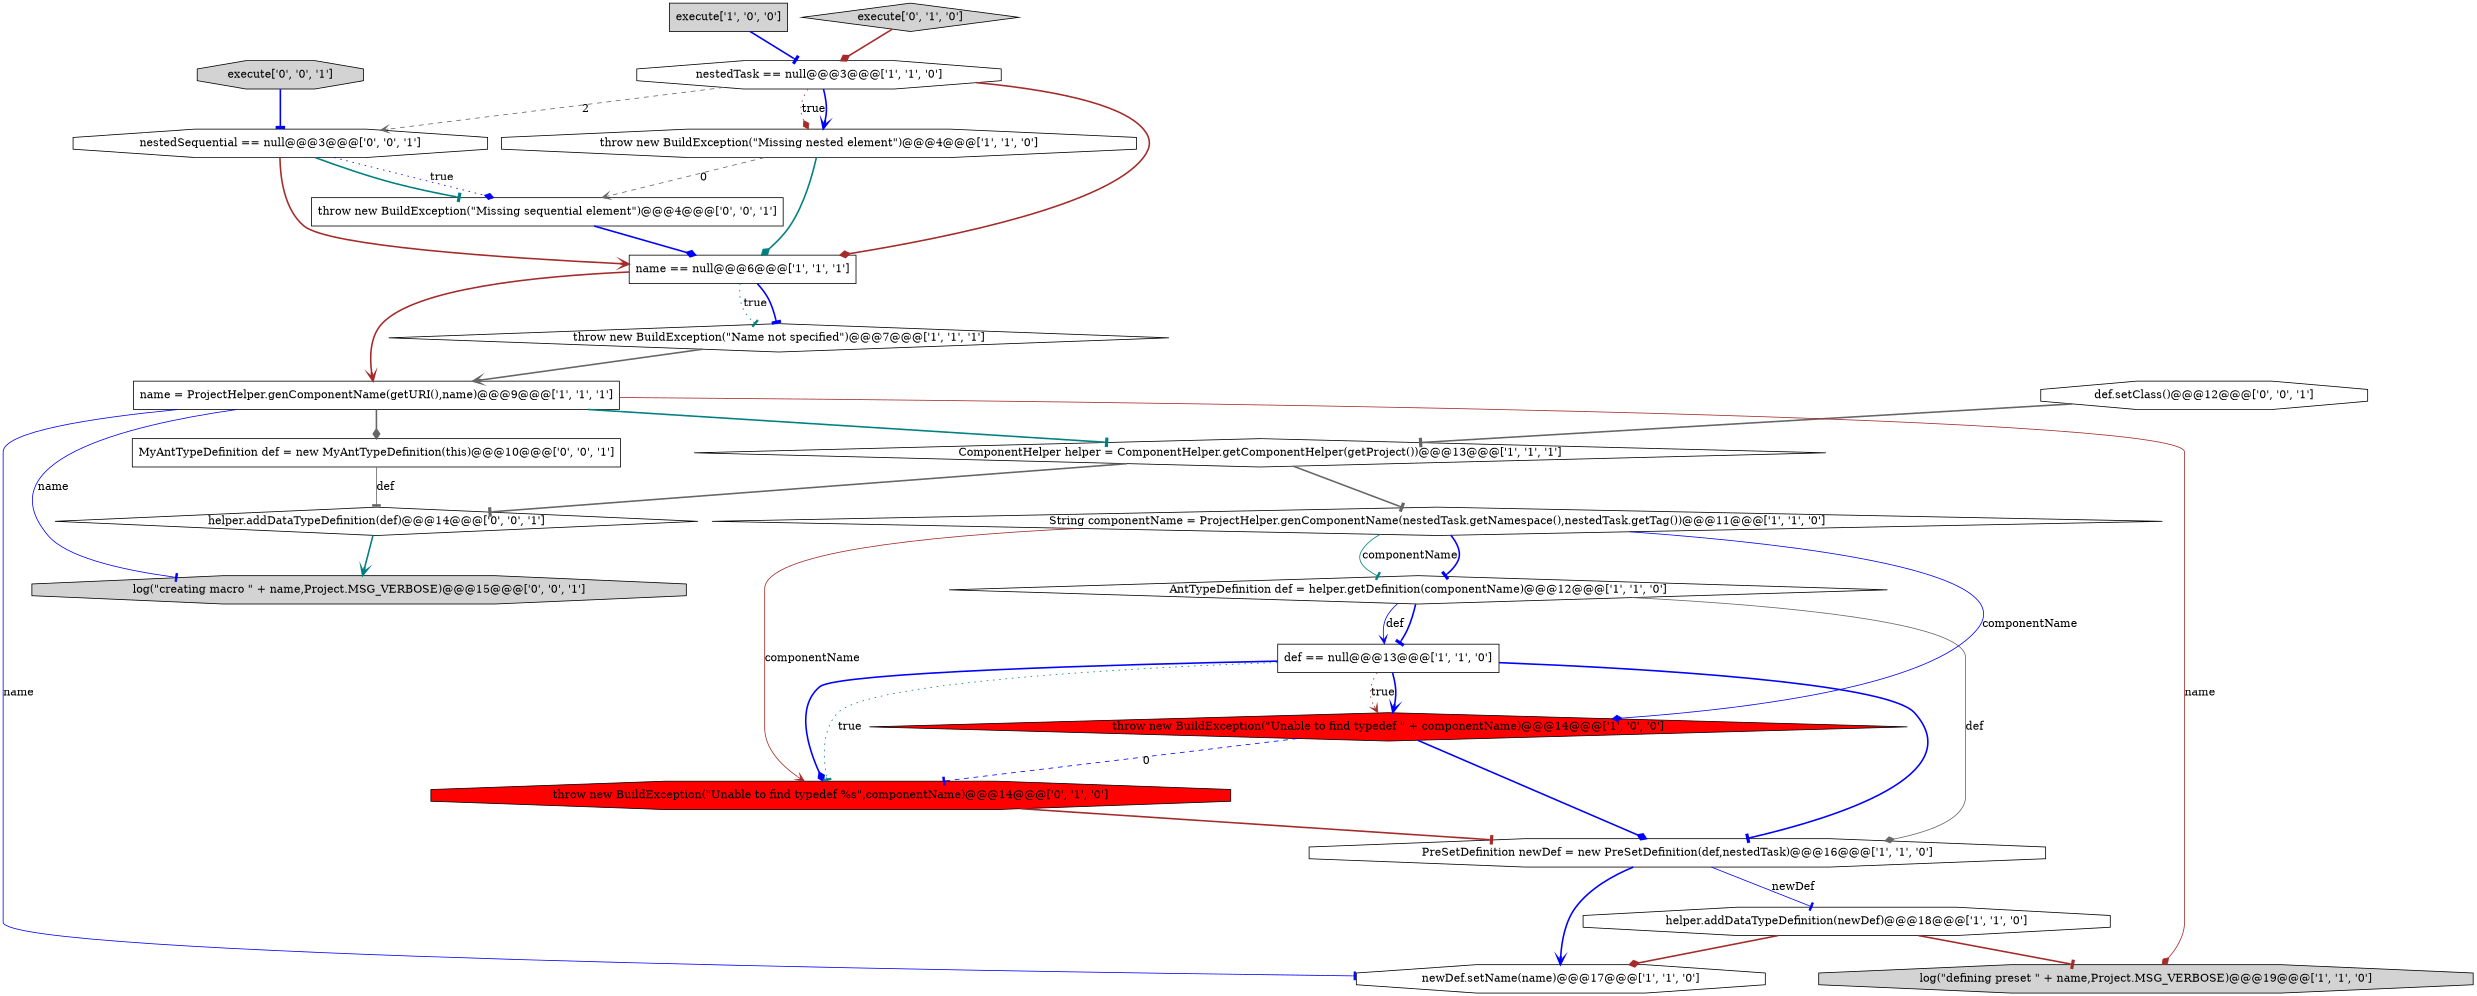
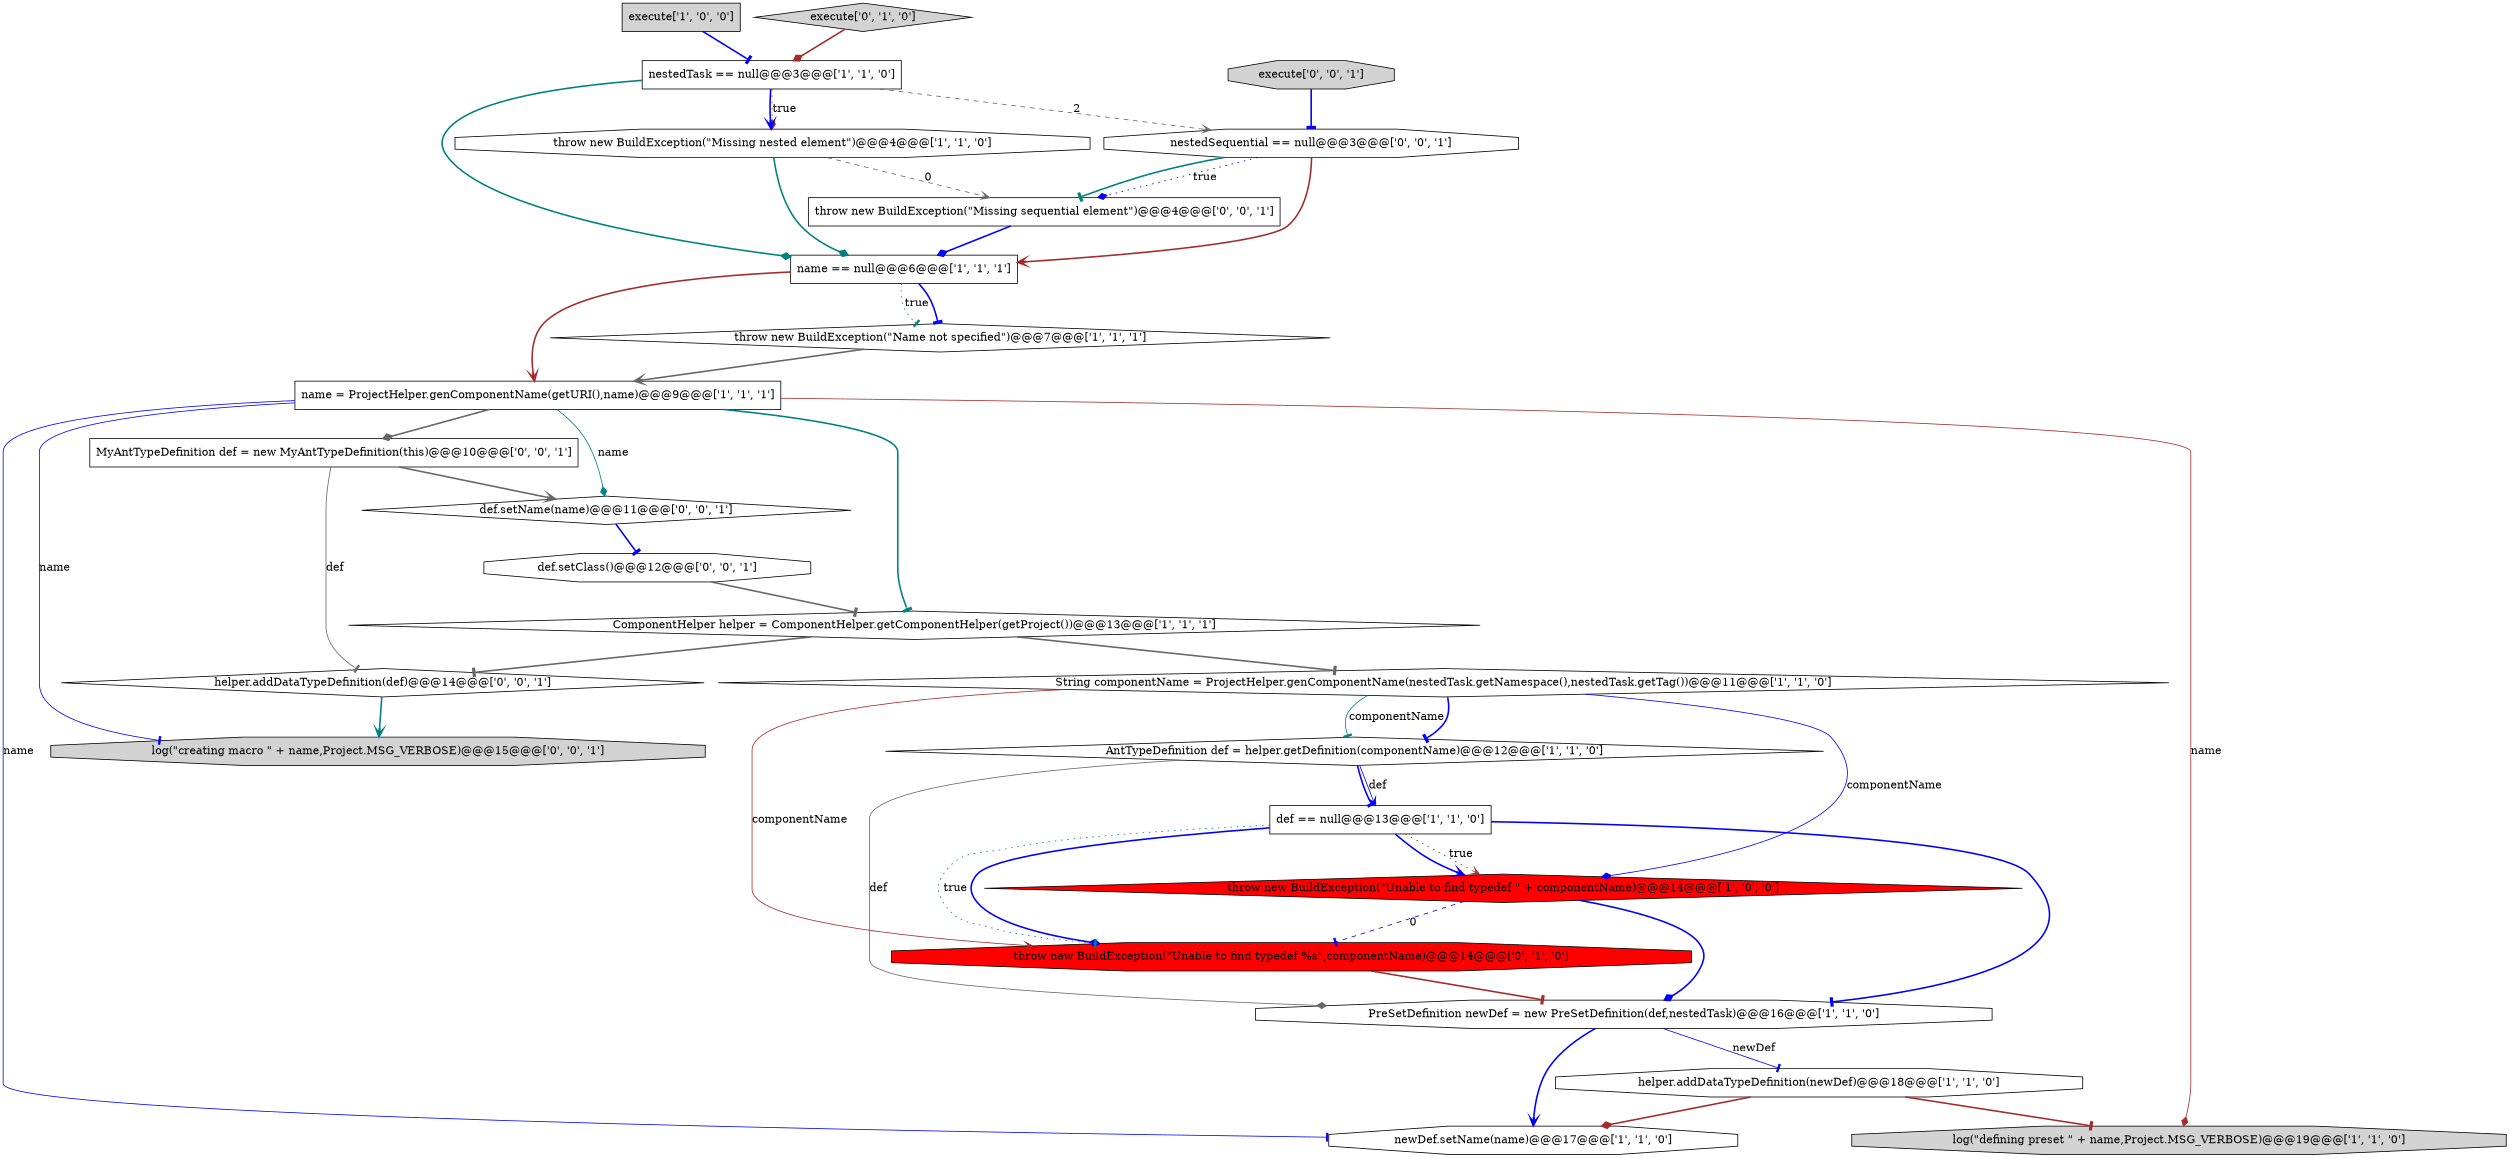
(819, 75) -> (772, 75)
(1101, 188) -> (496, 190)
none -> (606, 510)
